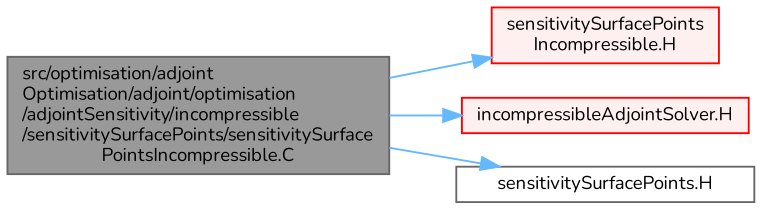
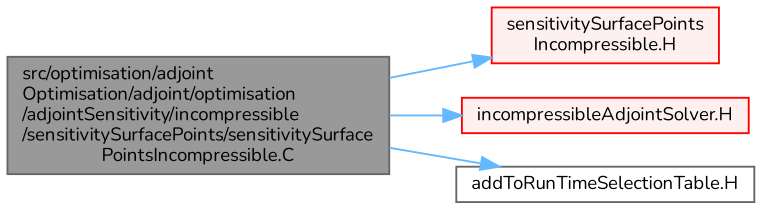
(605, 184) -> (605, 184)
